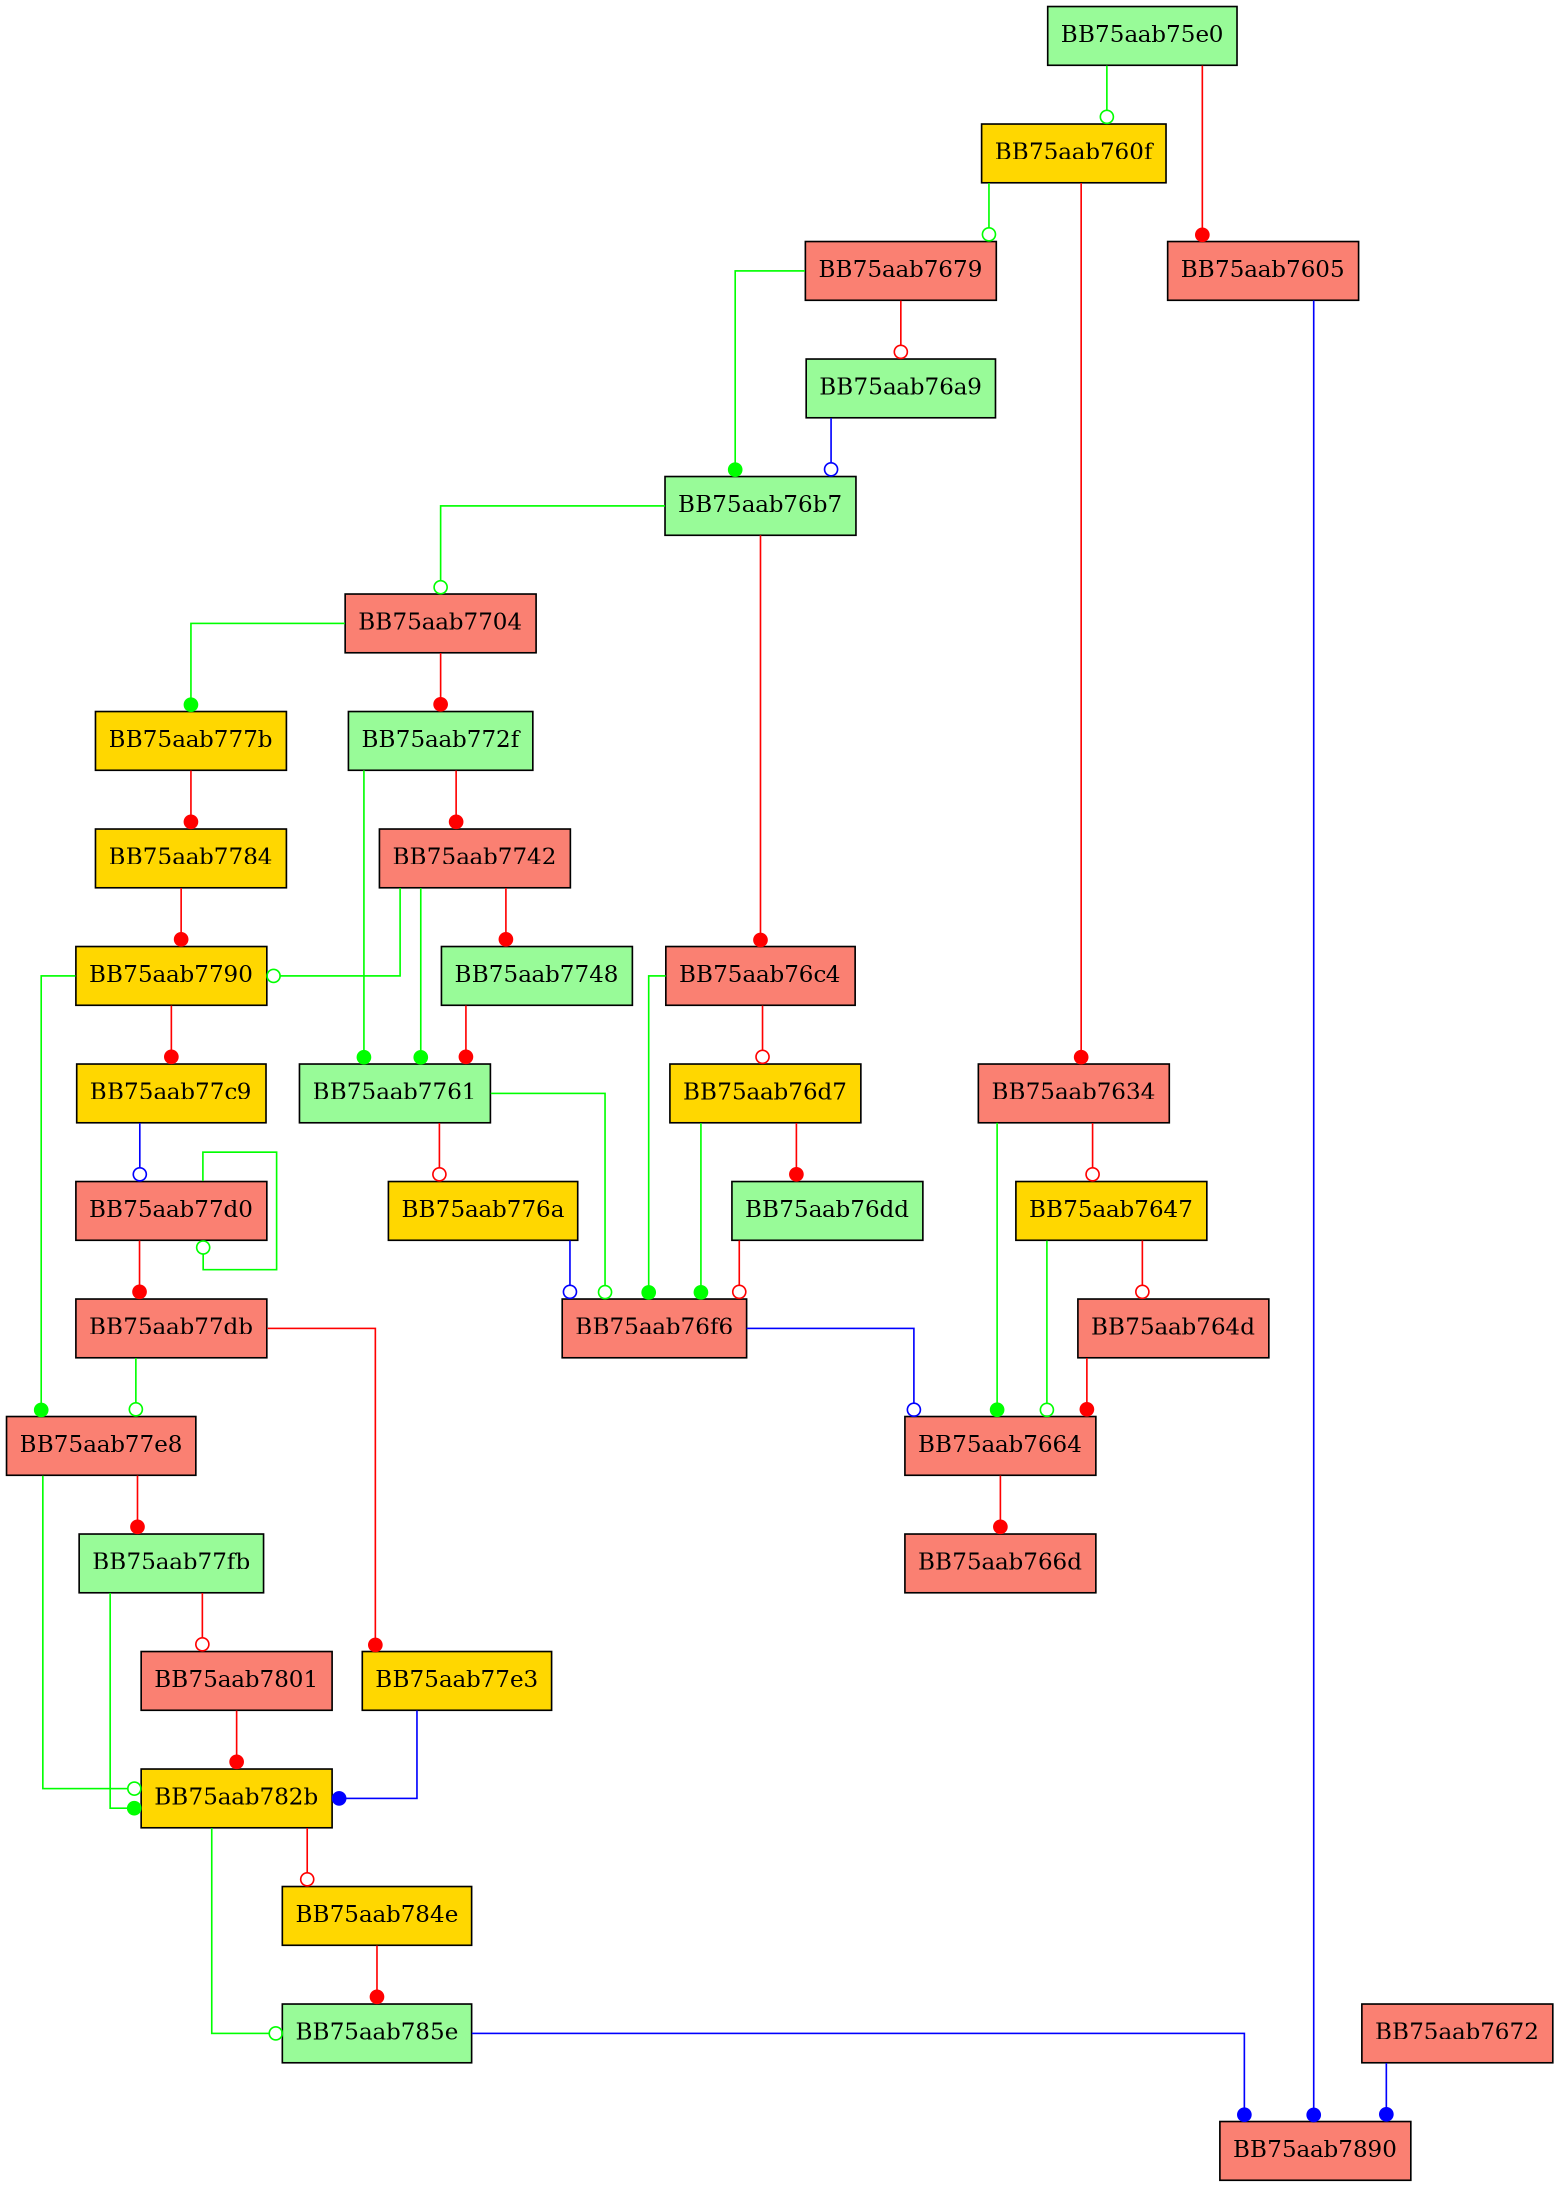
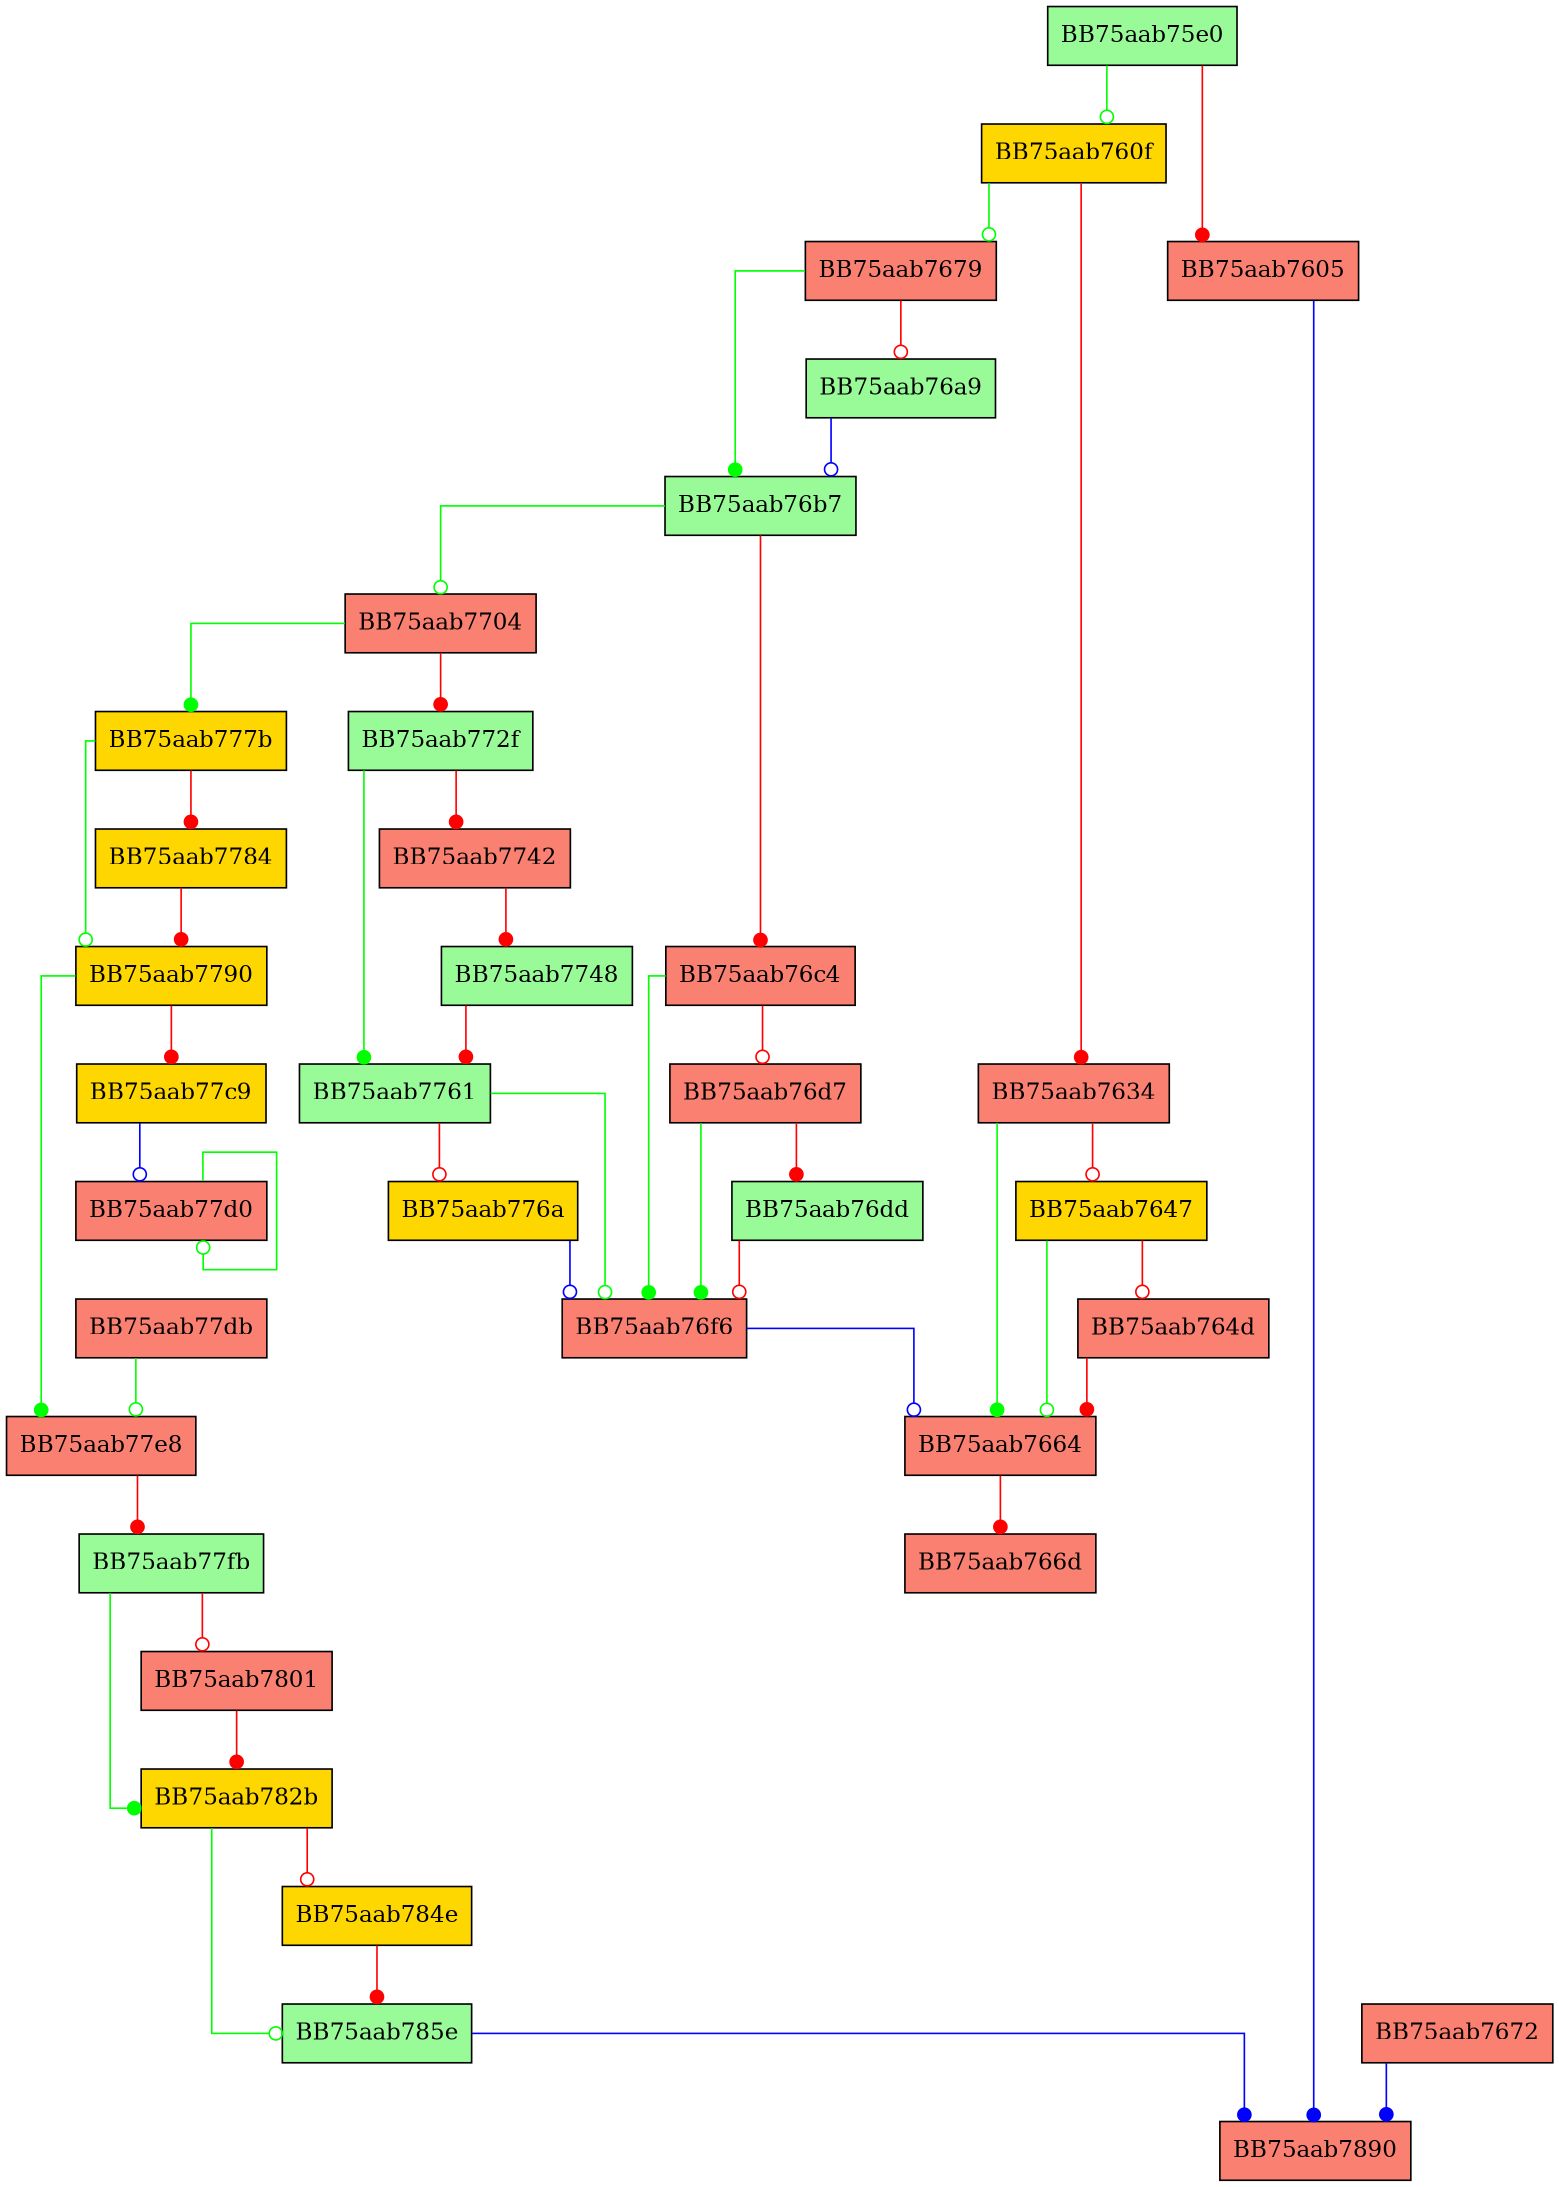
(421, 969) -> none
(384, 976) -> (86, 832)
(765, 1093) -> (765, 1093)
(140, 1263) -> none
(43, 1675) -> none
(457, 1681) -> none
